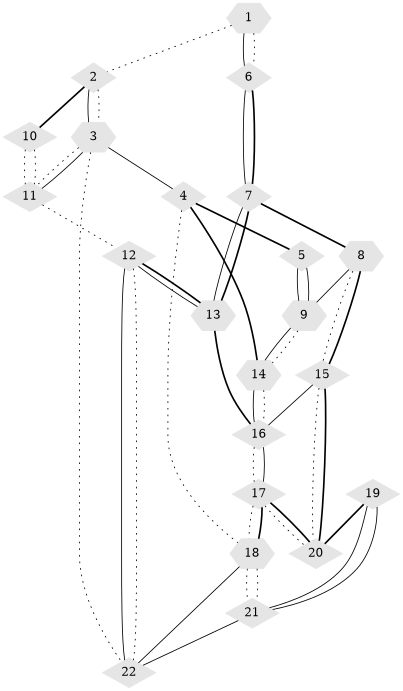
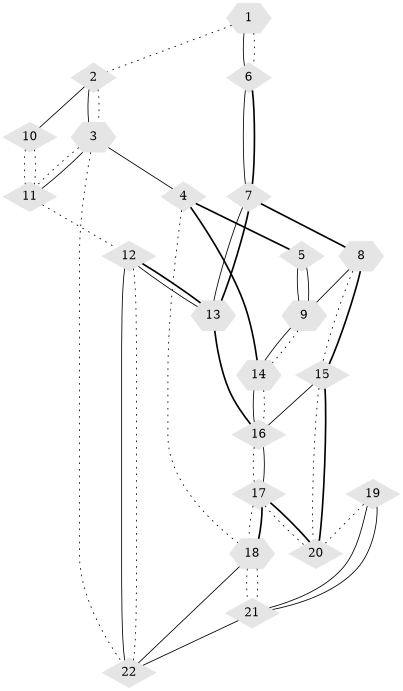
(62, 107) -> (62, 107)
(344, 524) -> (344, 524)
